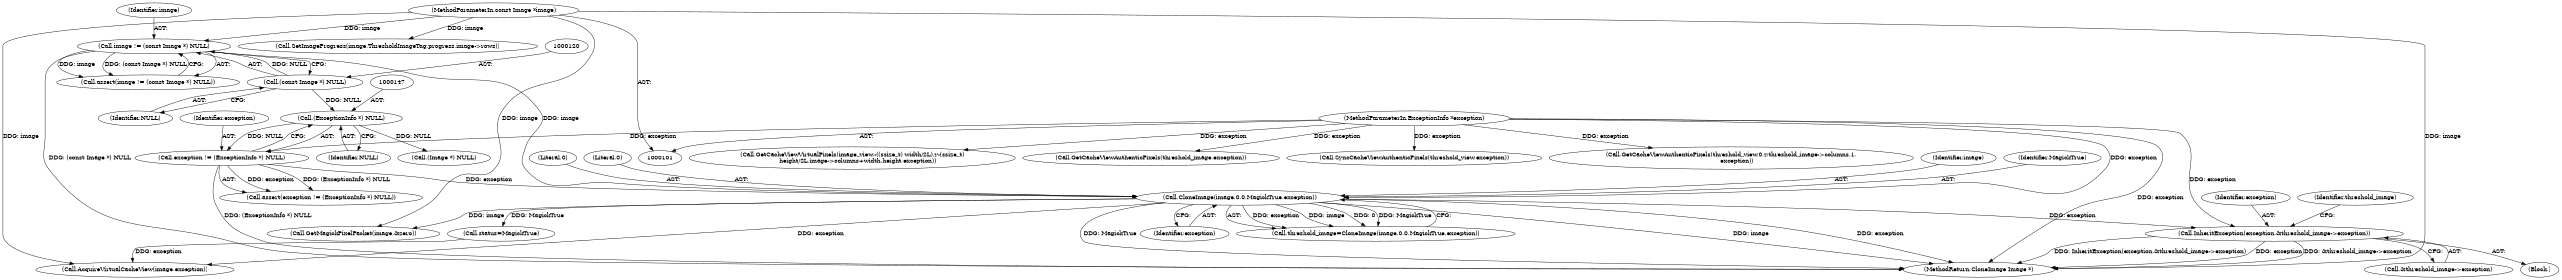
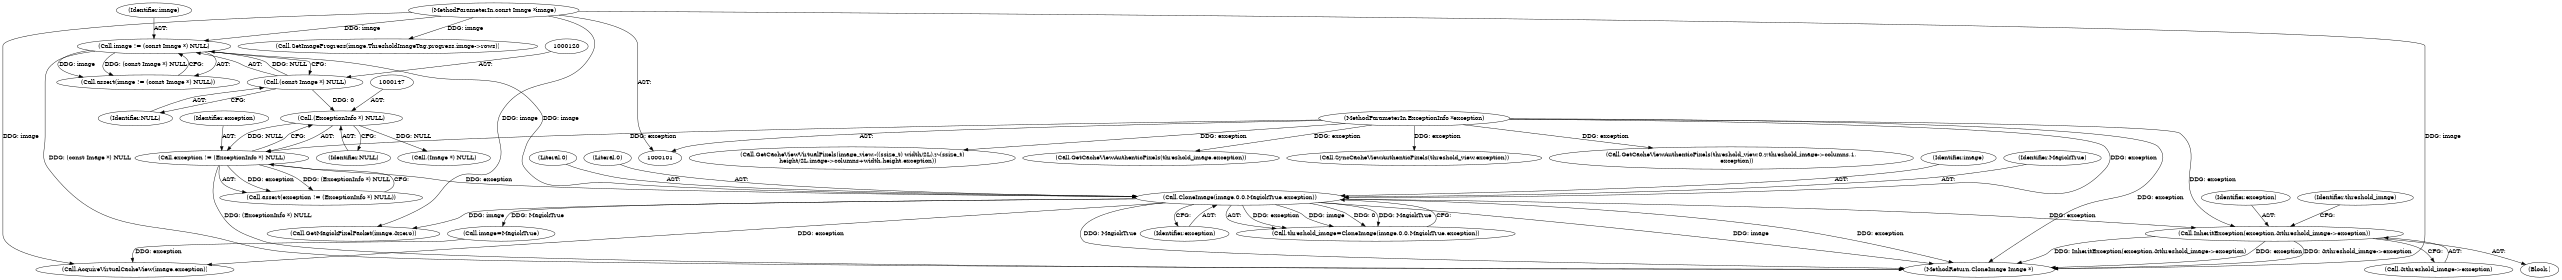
(343, 100) -> (343, 100)
none -> (343, 170)
(501, 234) -> (501, 234)
